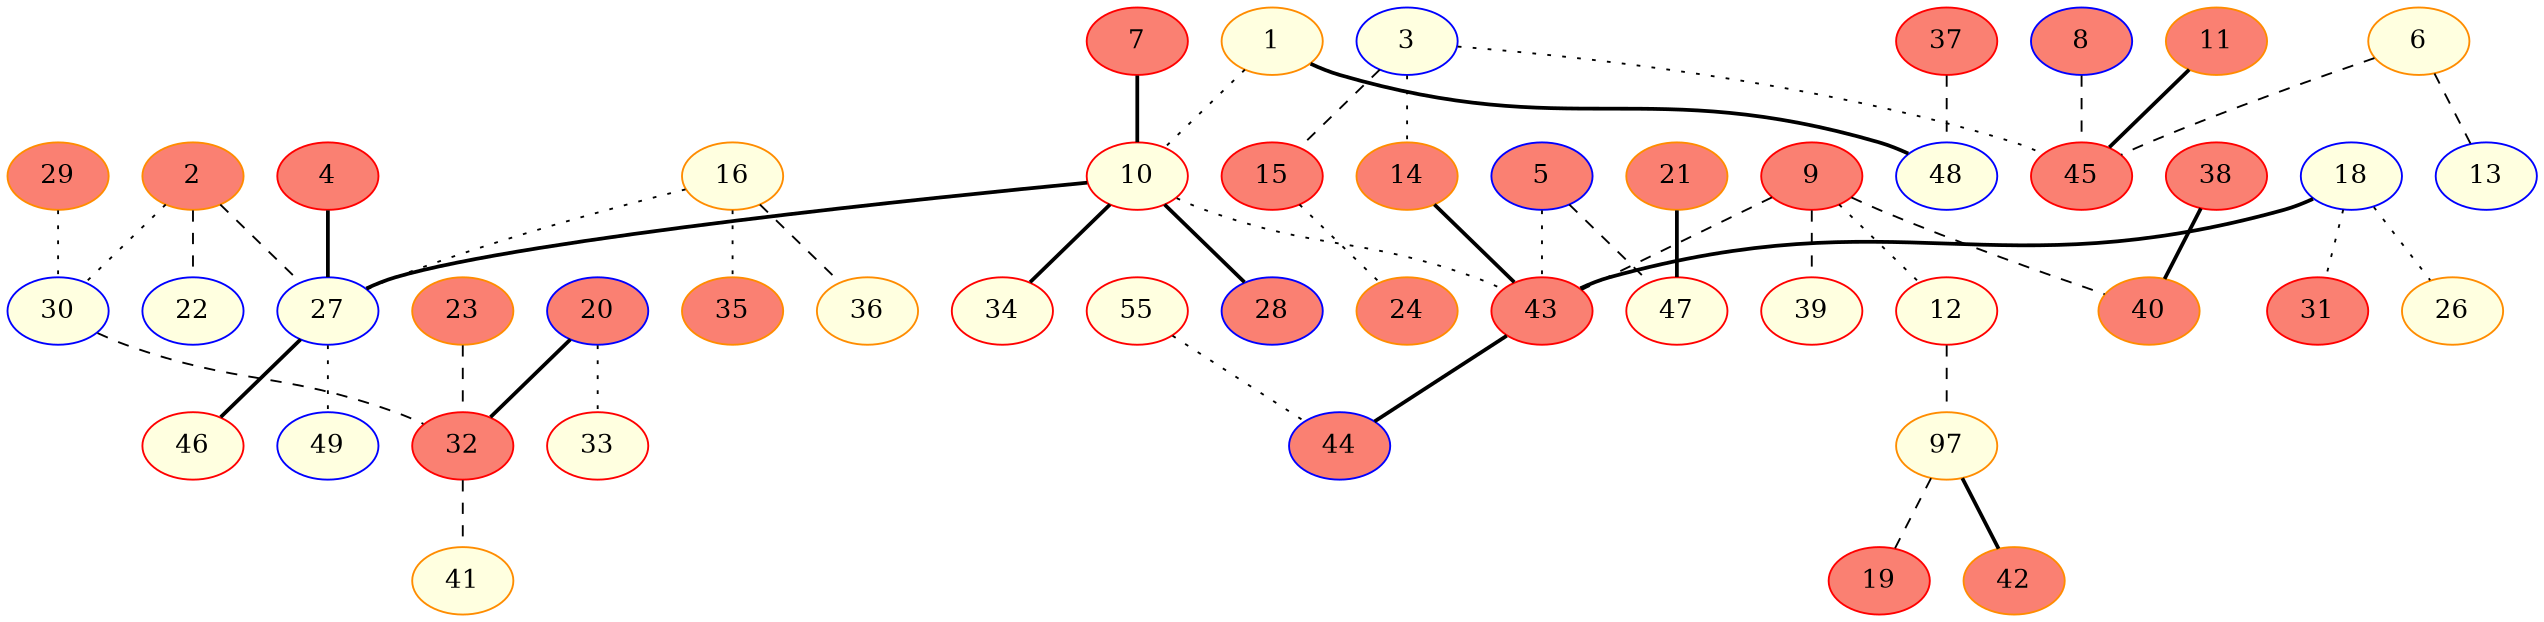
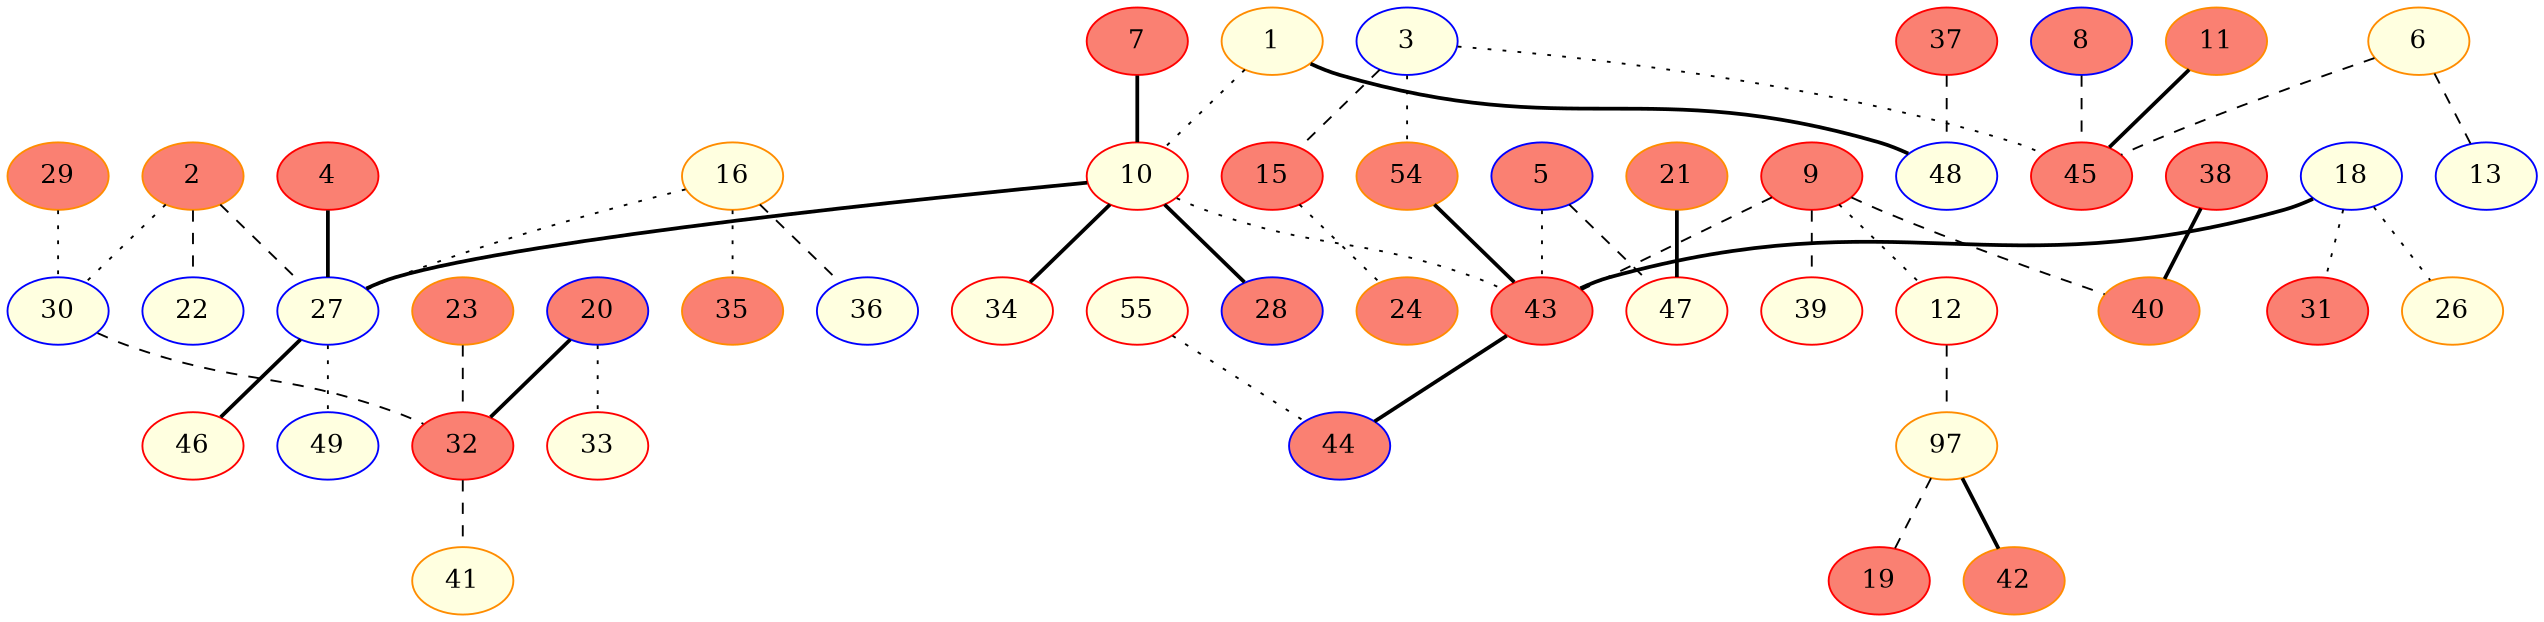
(1407, 176) -> (1407, 176)
(867, 311) -> (867, 311)
